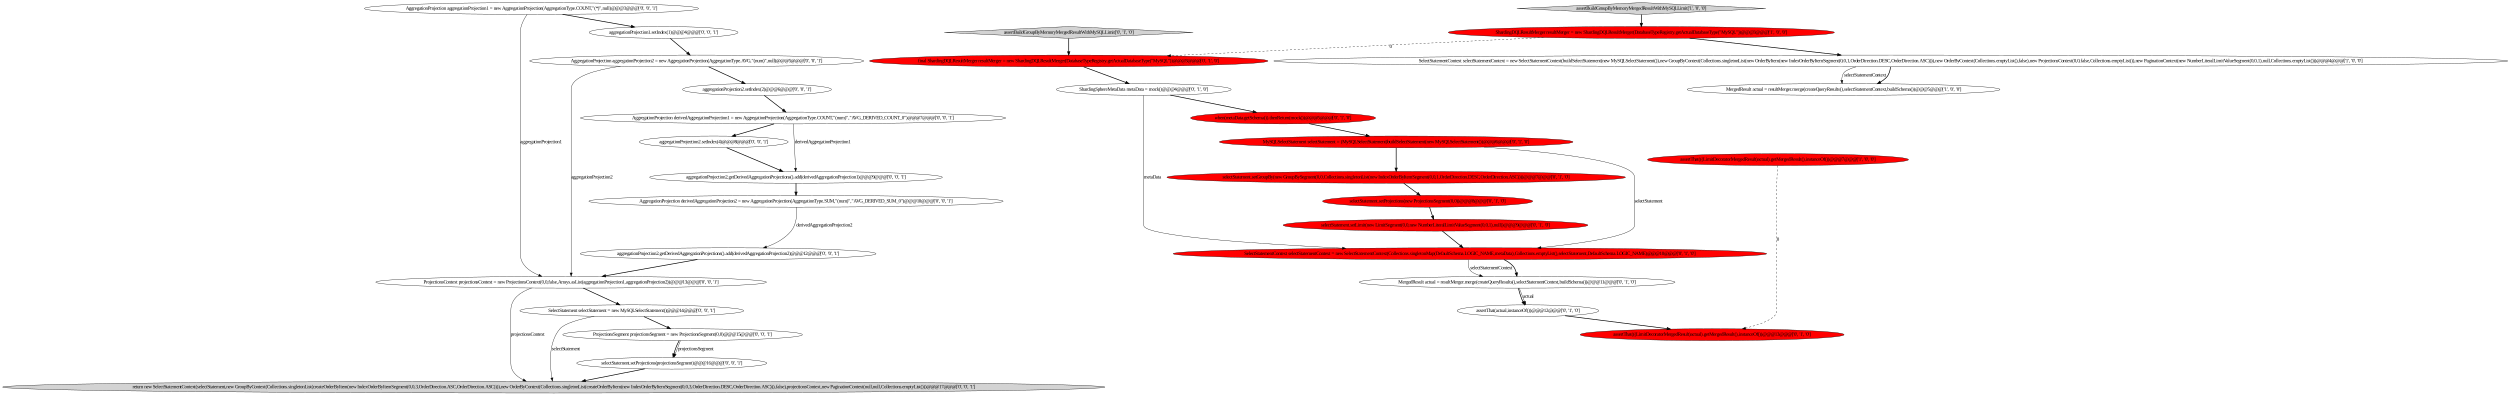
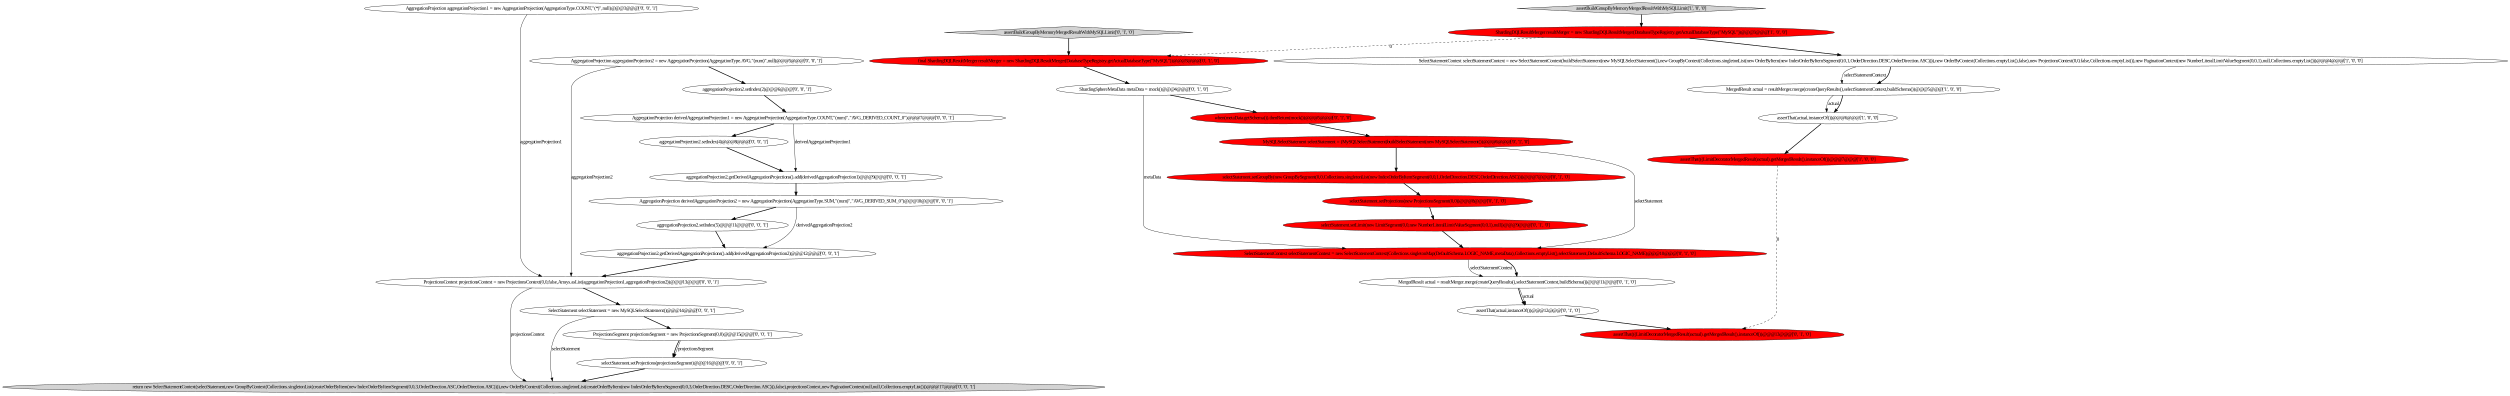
(664, 32) -> none
none -> (1828, 118)
none -> (712, 225)
